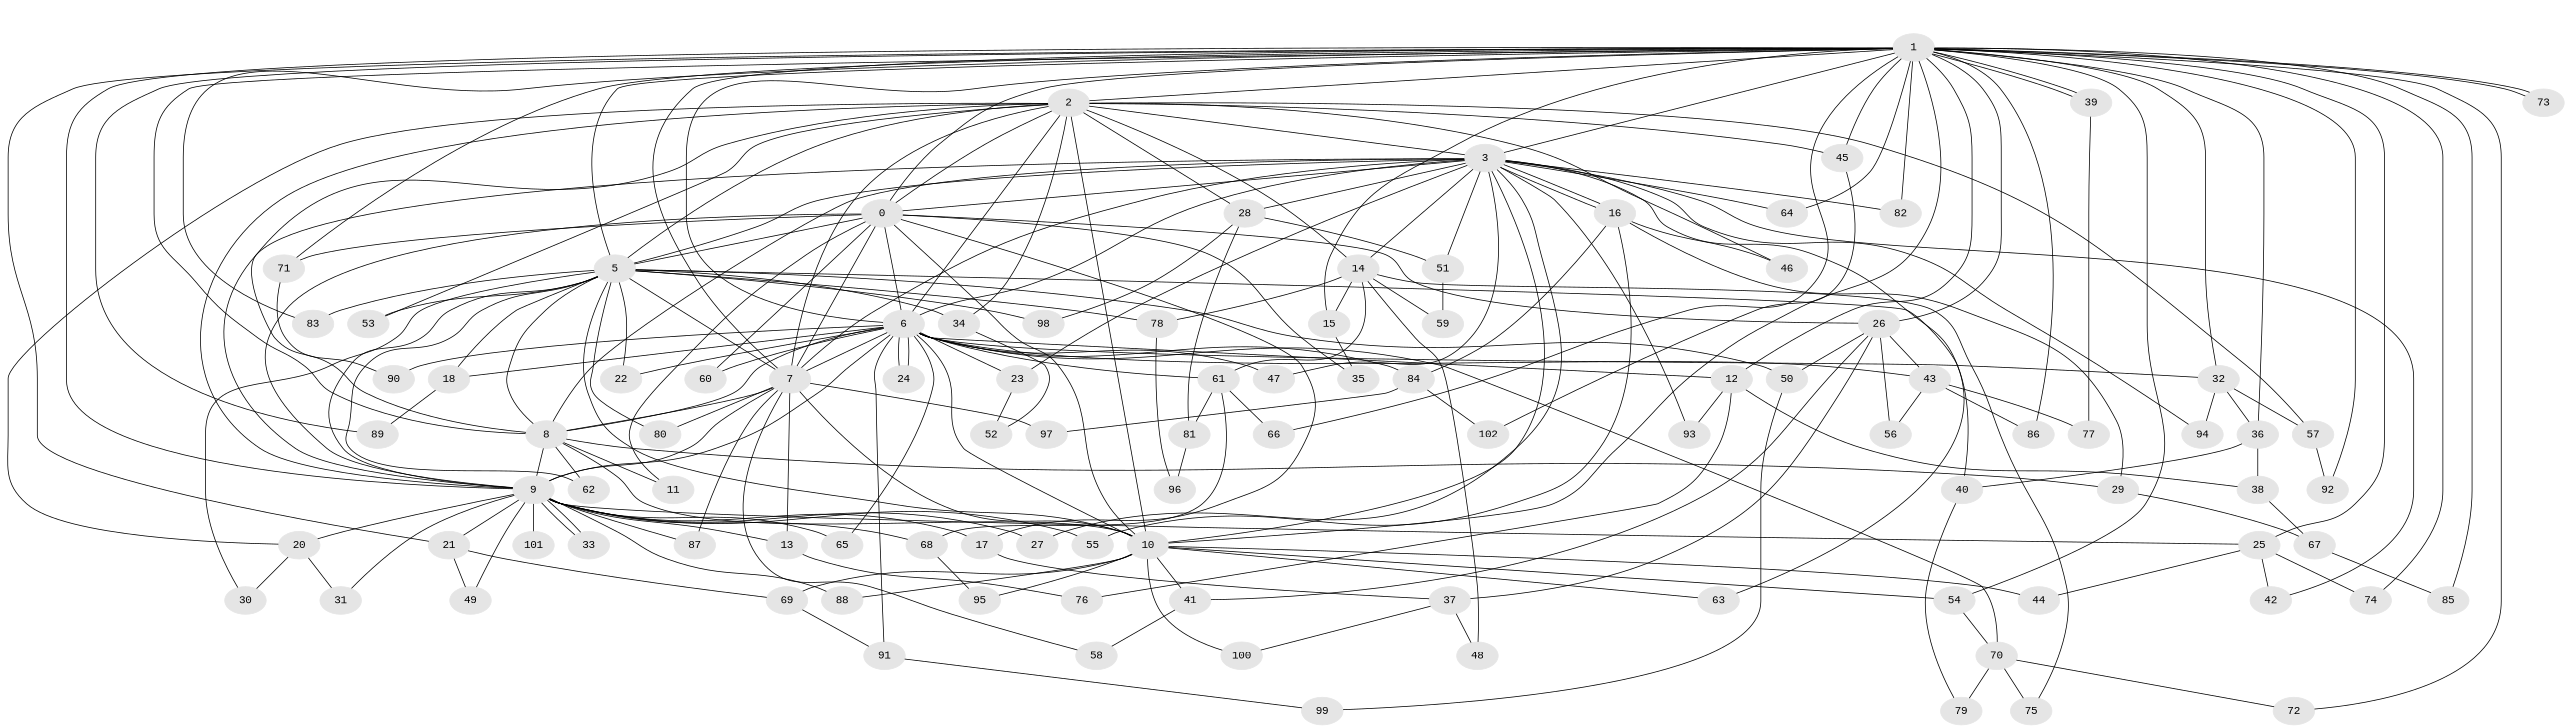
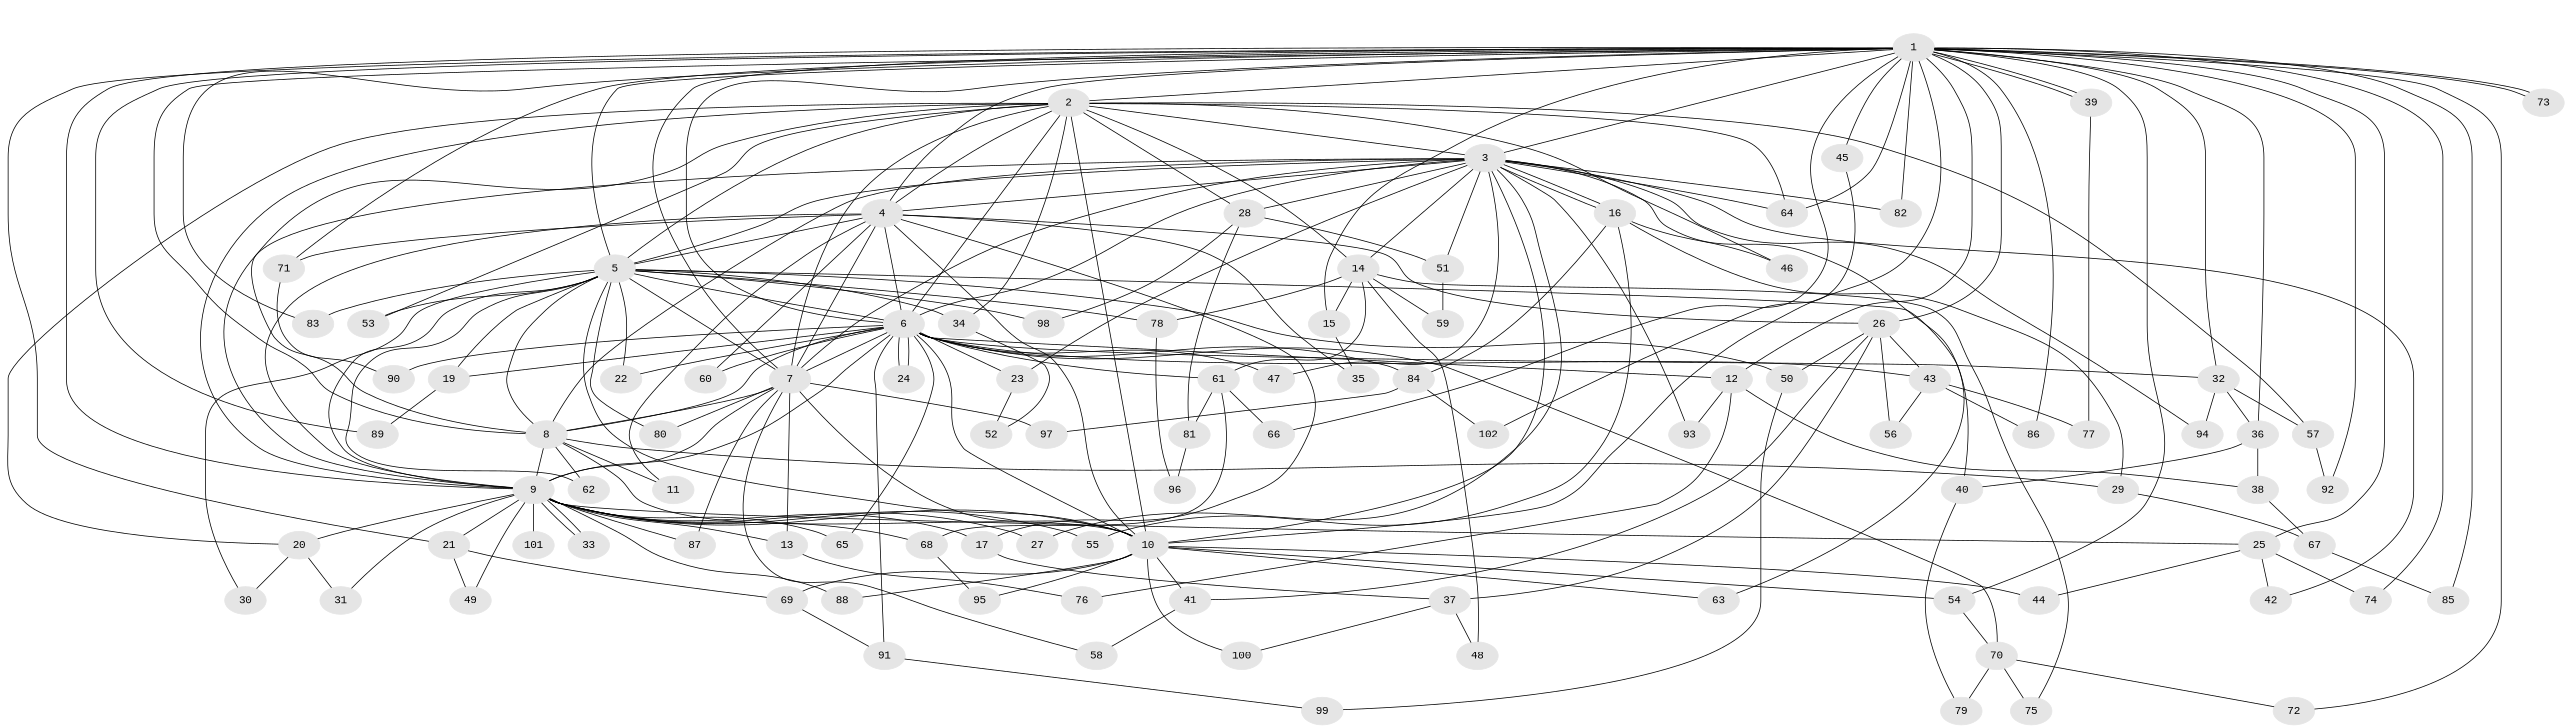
(1457, 115) -> (1473, 112)
(882, 213) -> (882, 213)
none -> (740, 295)
(449, 379) -> (449, 379)
none -> (841, 518)
